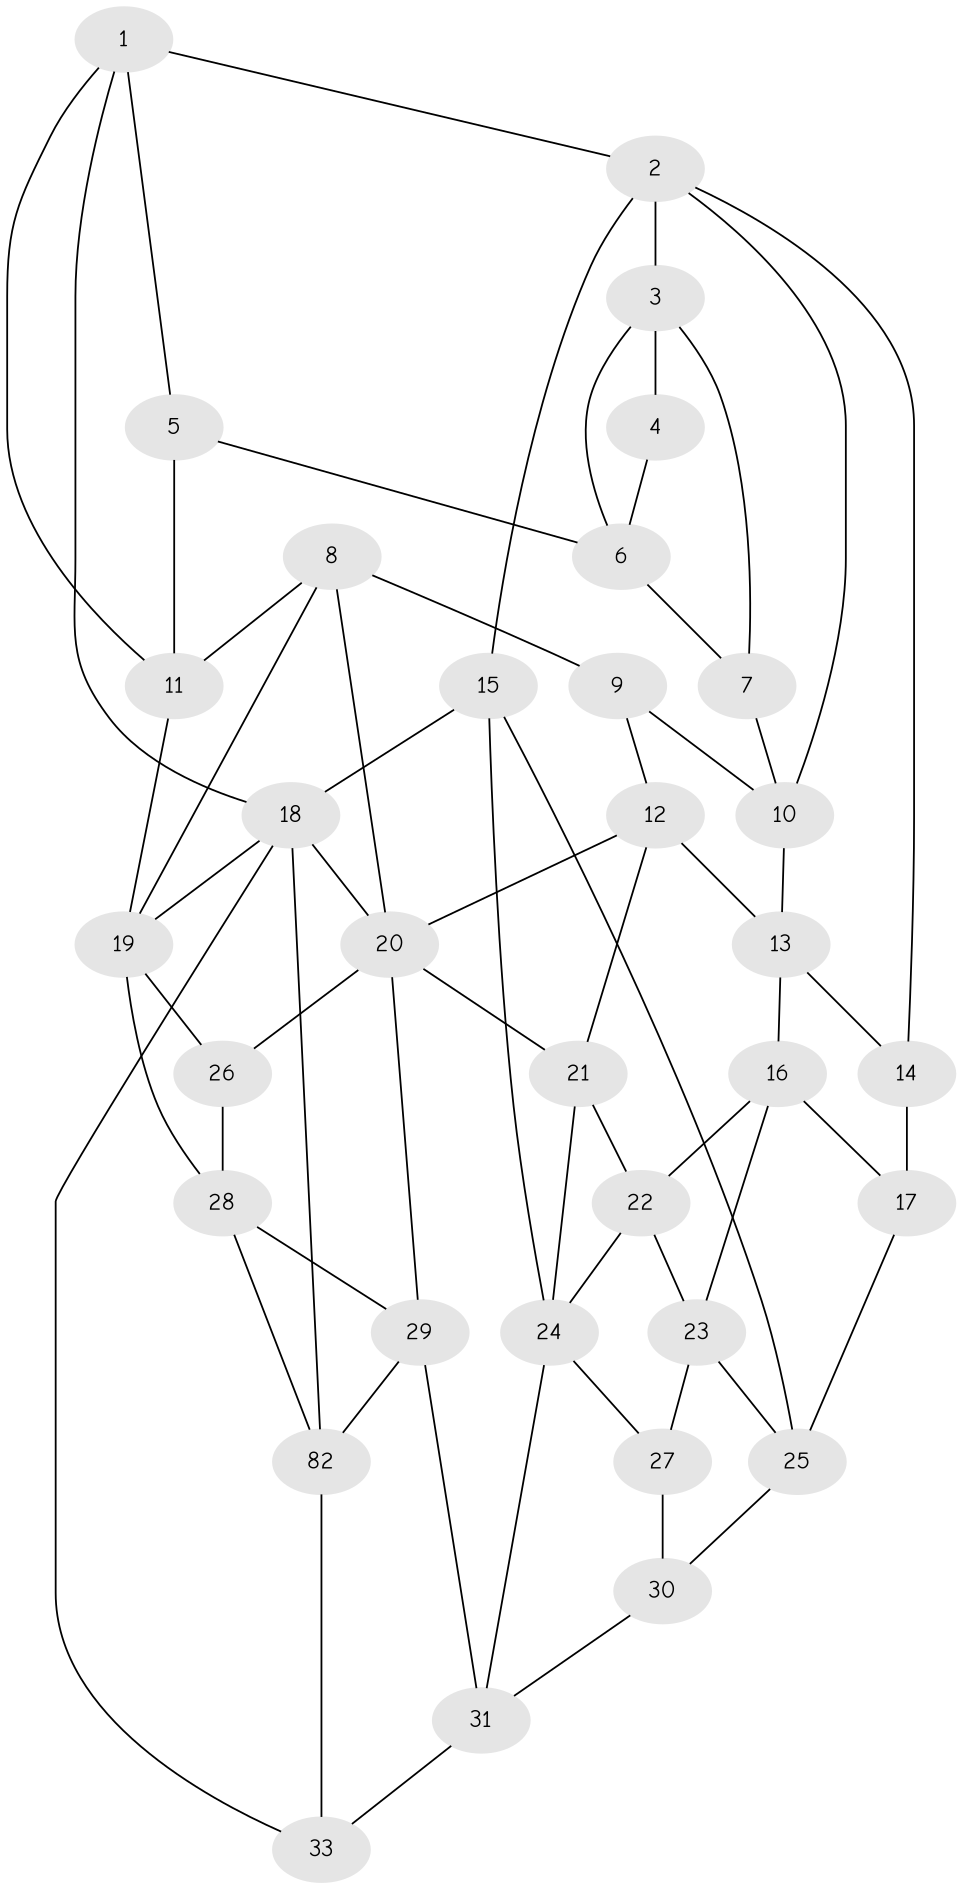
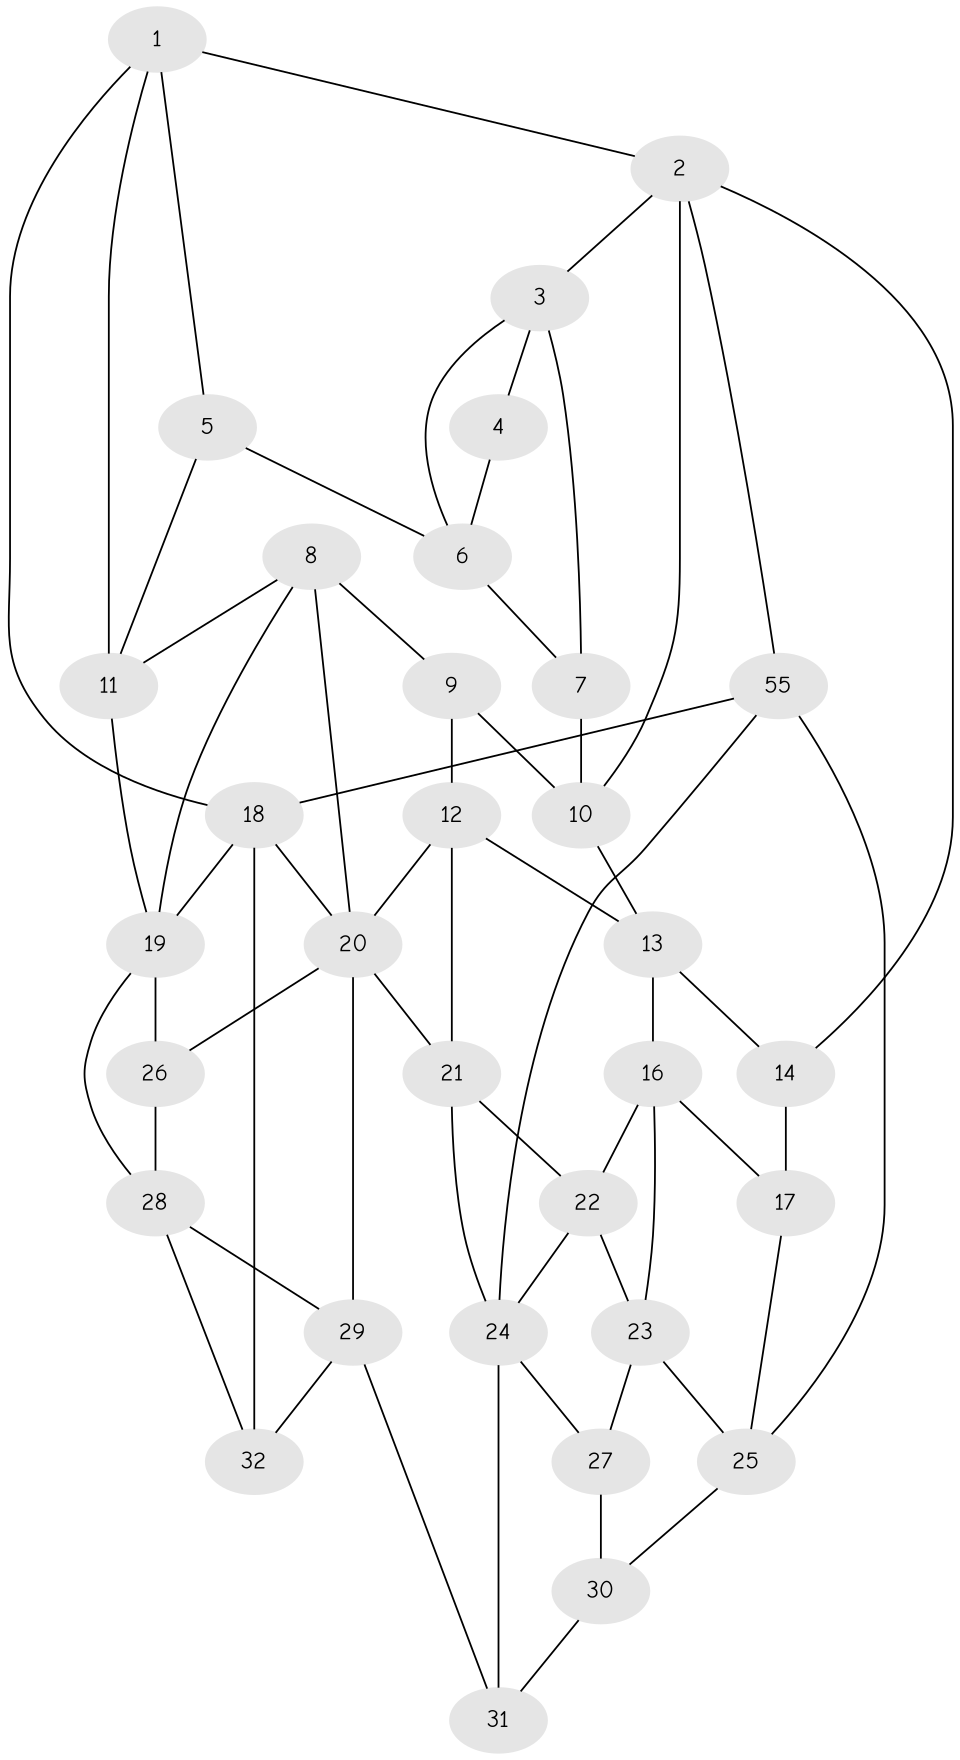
(488, 686) -> (779, 686)
(321, 1462) -> (254, 1462)
(321, 1850) -> none
